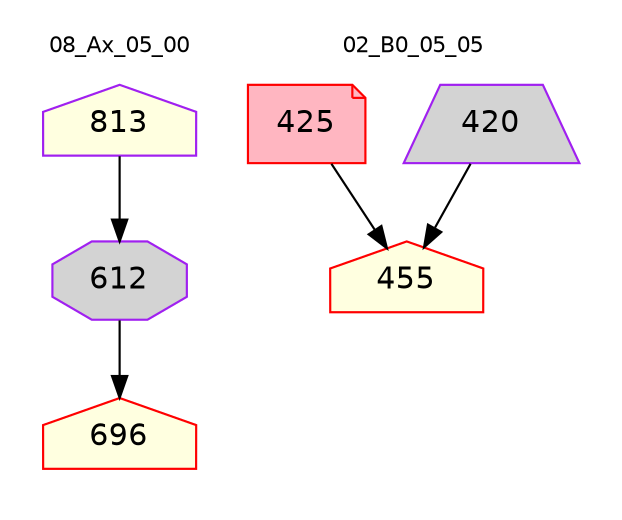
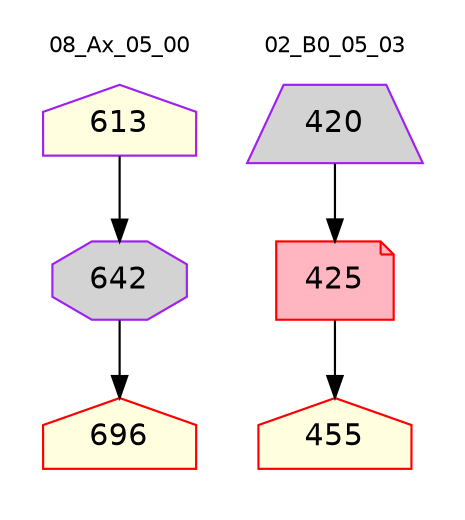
(413, 47) -> (335, 47)
(120, 124) -> (120, 124)
(453, 196) -> (335, 192)
(120, 281) -> (120, 281)
